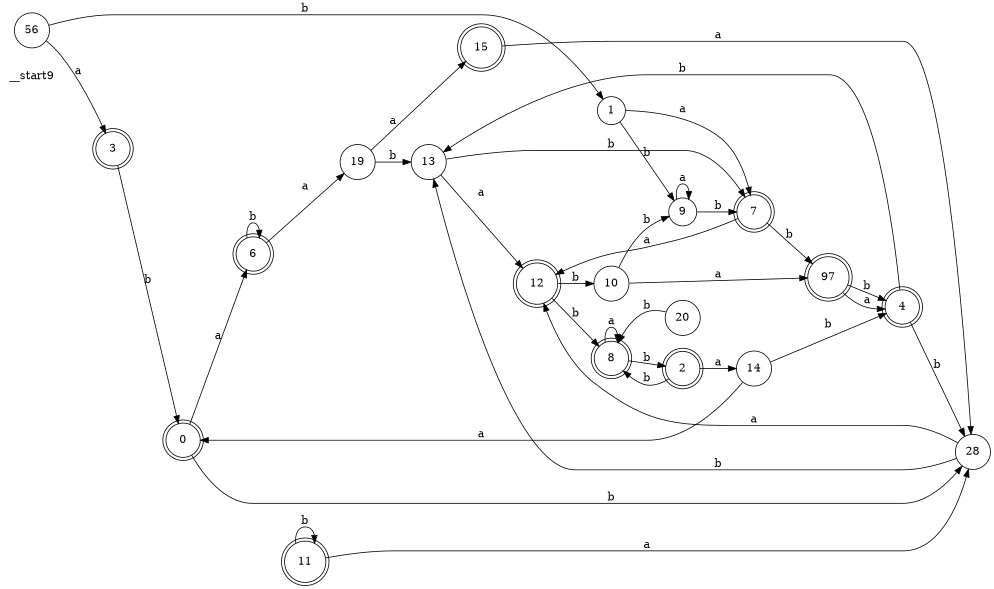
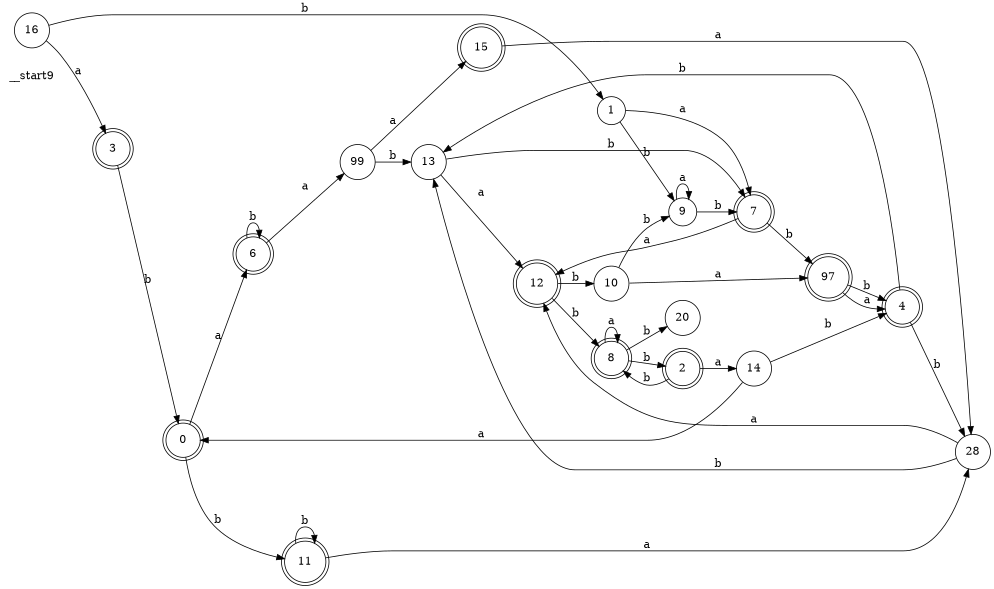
(32, 30) -> (32, 30)
(358, 162) -> (358, 162)
(640, 315) -> (643, 340)
(569, 503) -> (213, 524)
